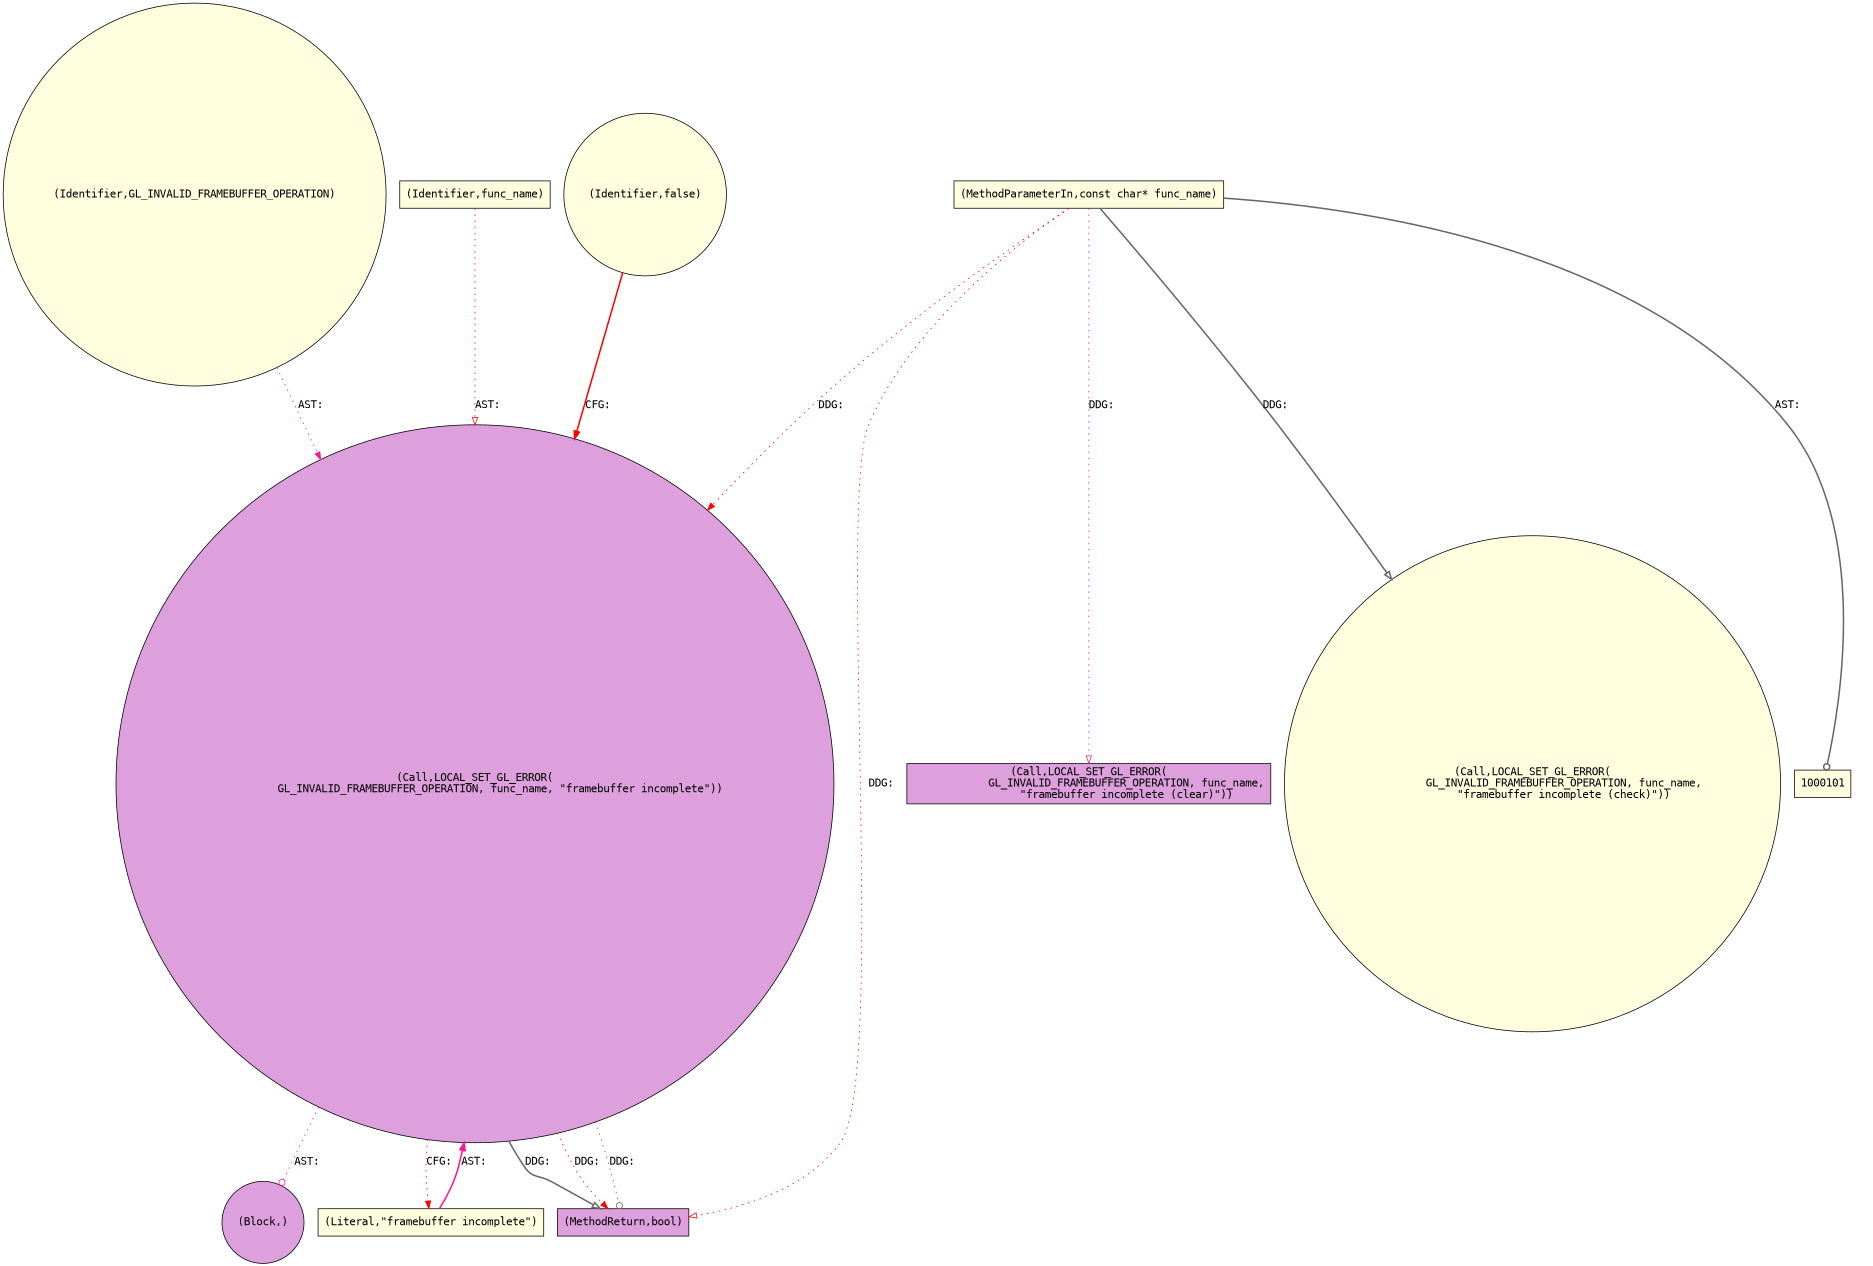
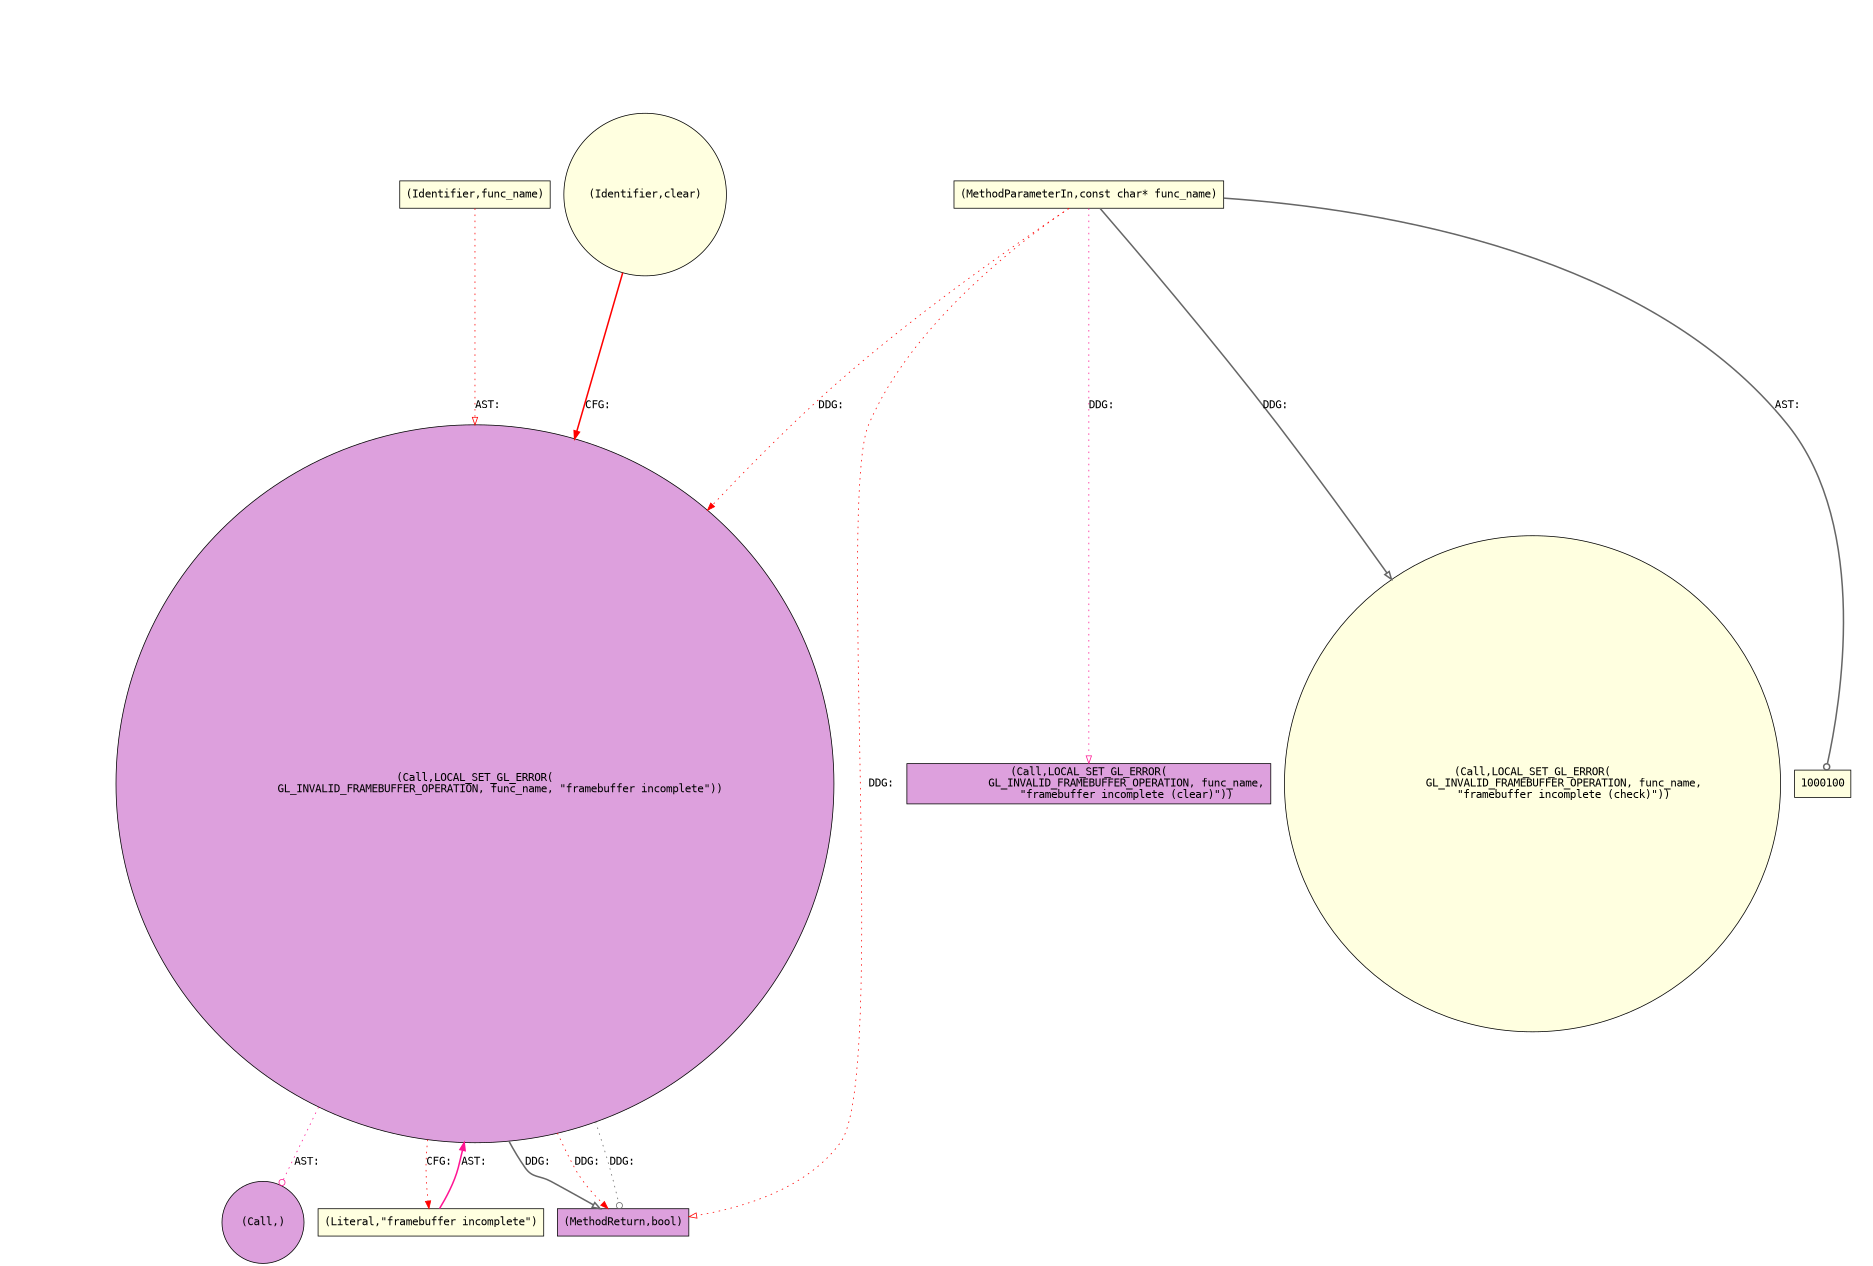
(195, 195) -> none
(645, 195) -> (645, 195)
(1823, 784) -> (1823, 784)
(263, 1222) -> (263, 1222)
